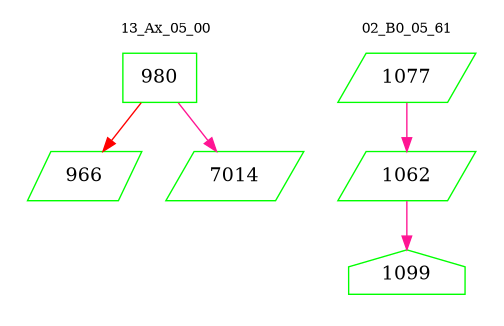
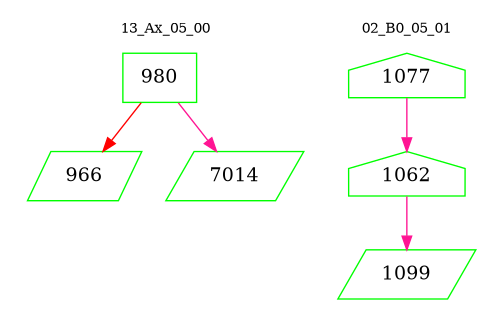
(407, 29) -> (407, 29)
(407, 78) -> (407, 78)
(407, 176) -> (407, 176)
(407, 274) -> (407, 274)
